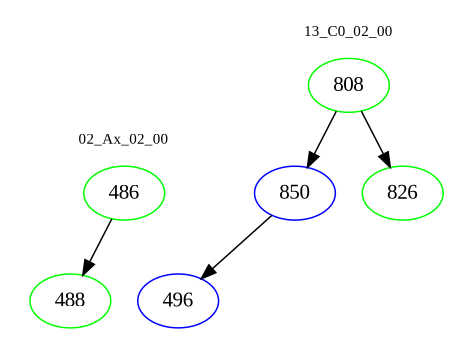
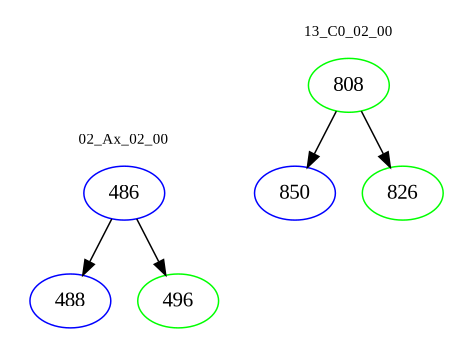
(124, 193) -> (124, 193)
(242, 242) -> (148, 240)
(70, 301) -> (70, 301)
(178, 301) -> (178, 301)
